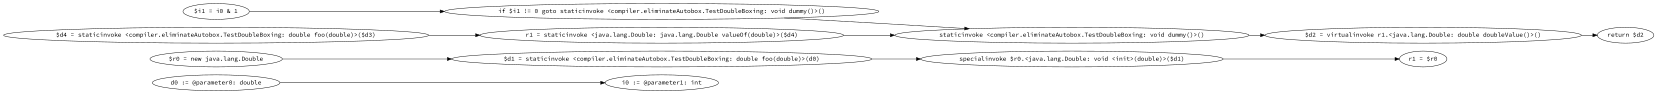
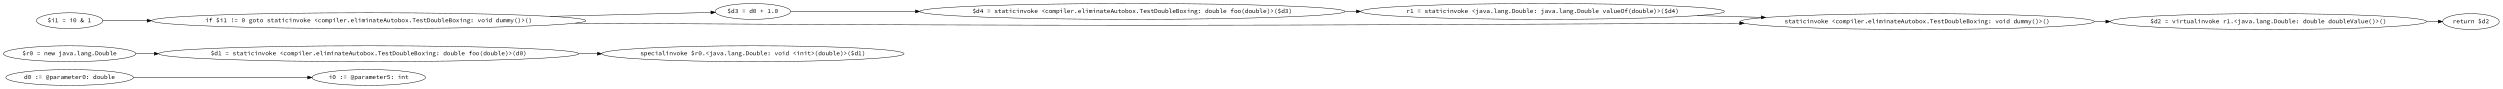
none -> (753, 11)
(1423, 59) -> none
(662, 83) -> (369, 77)
